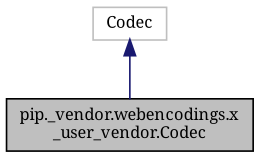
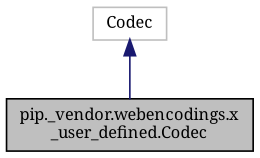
(130, 125) -> (130, 125)
